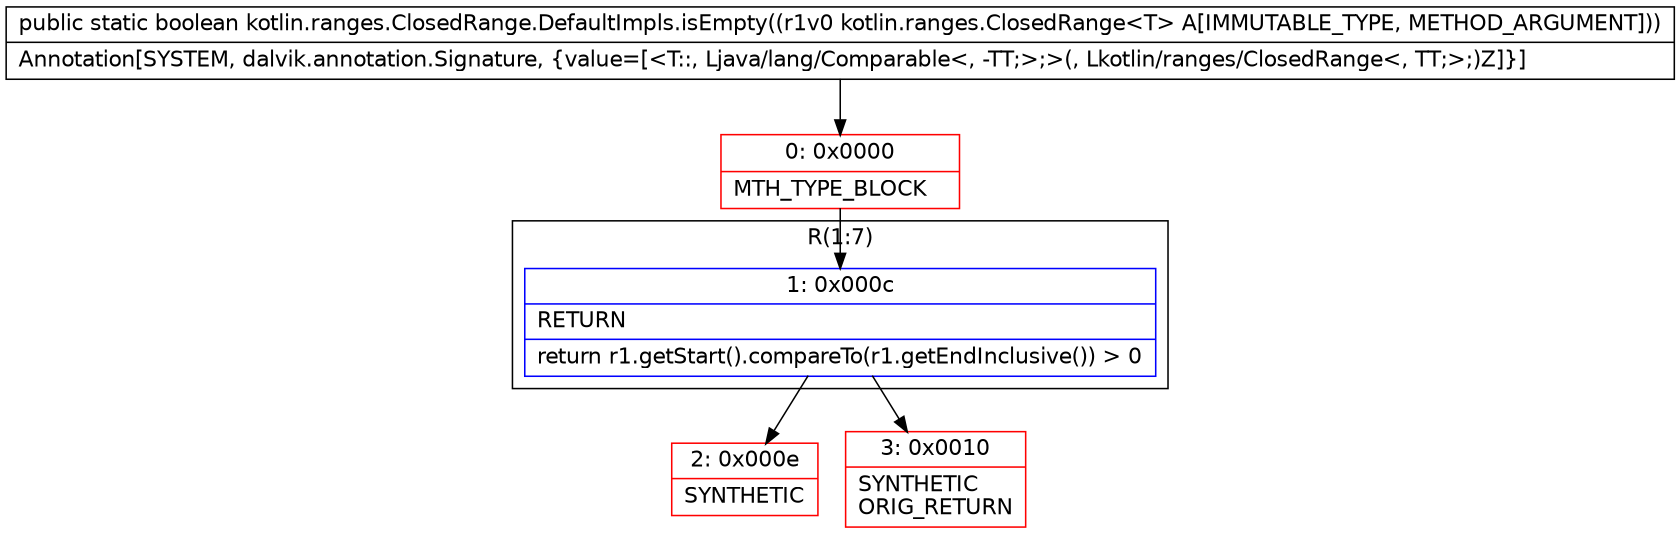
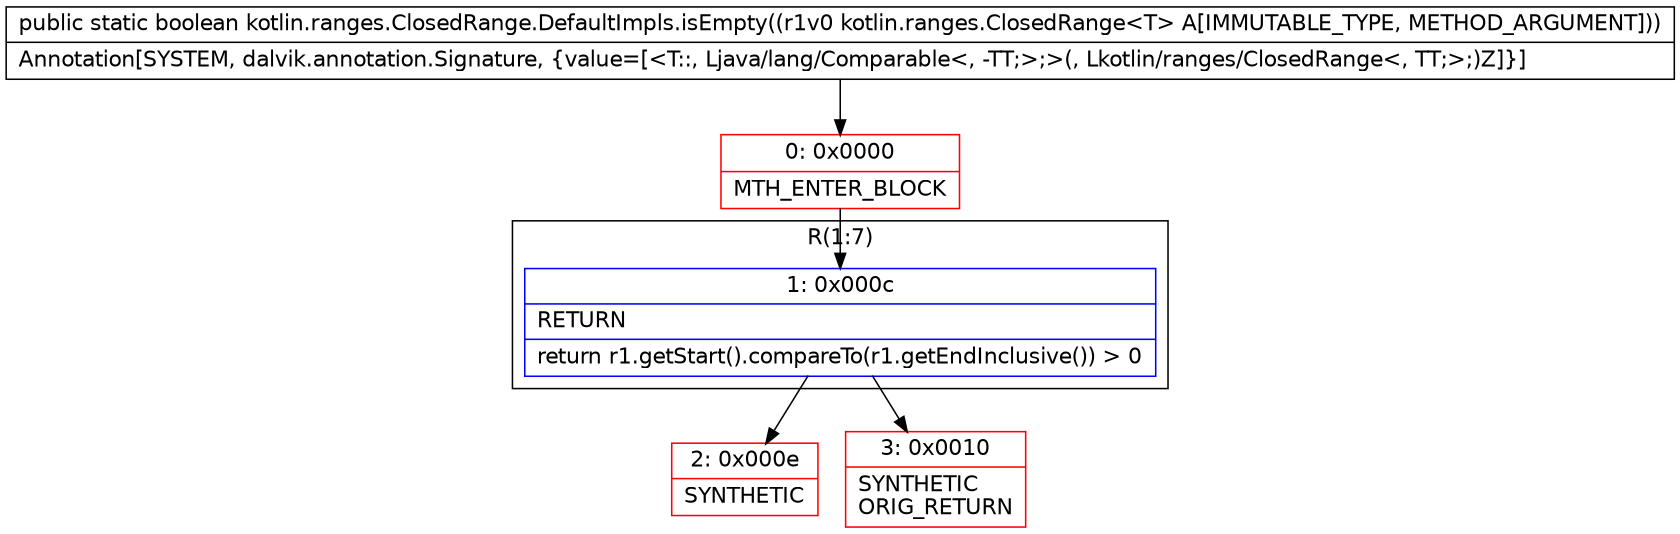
(830, 189) -> (840, 189)
